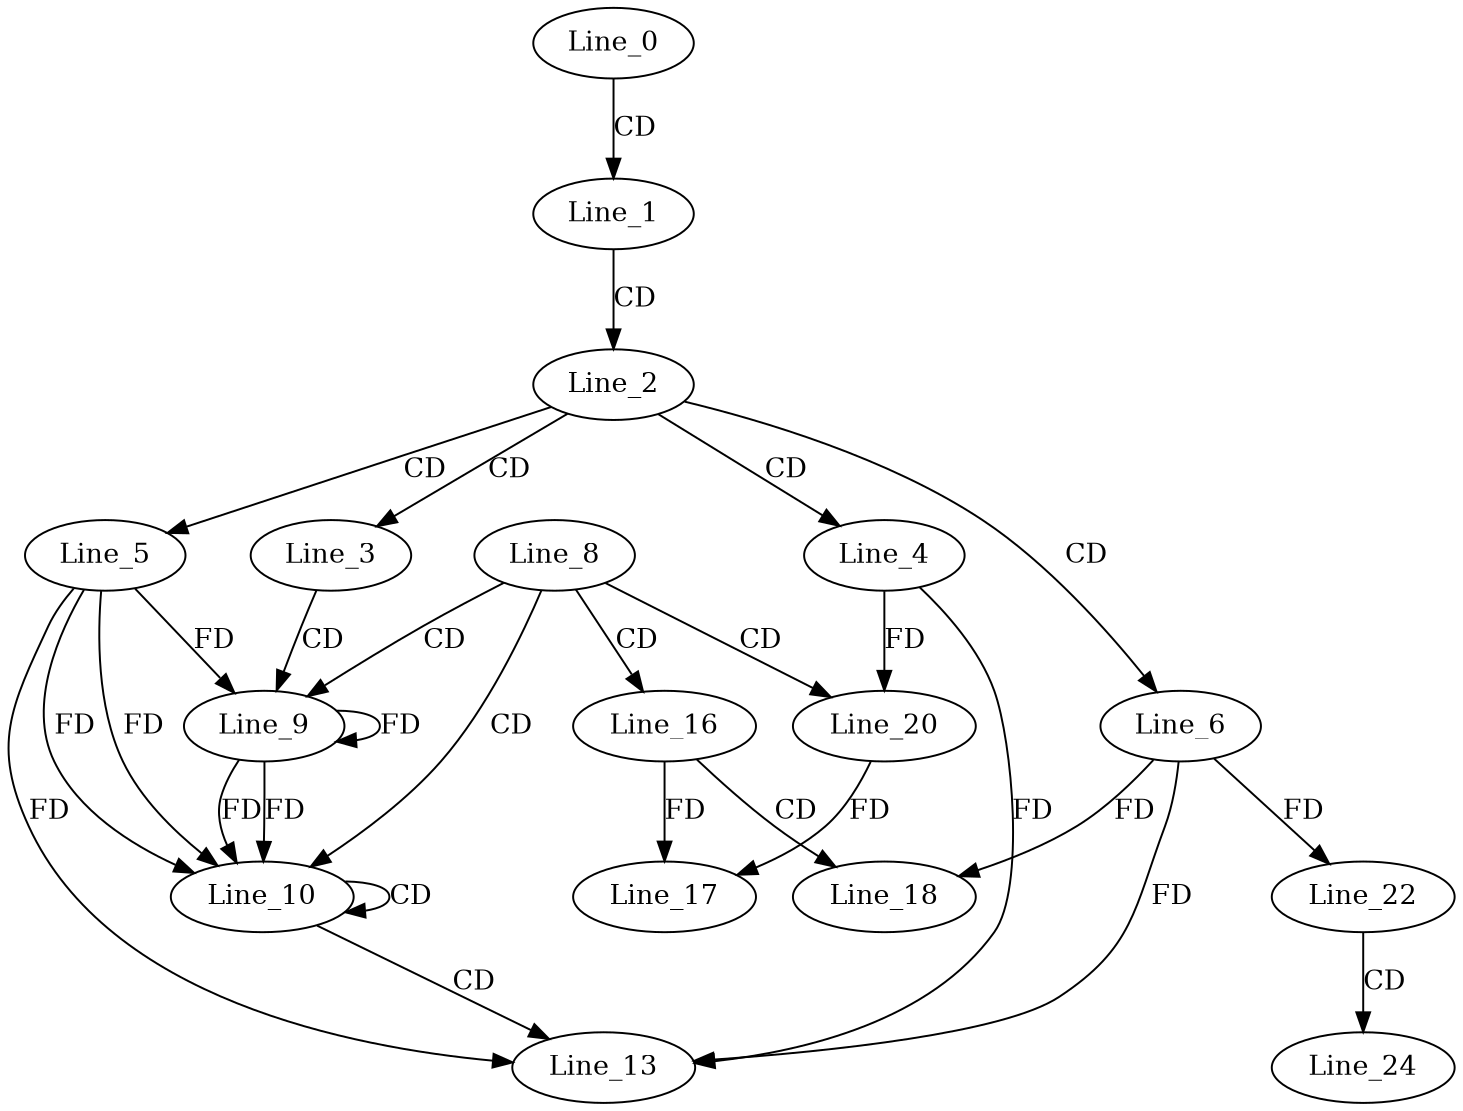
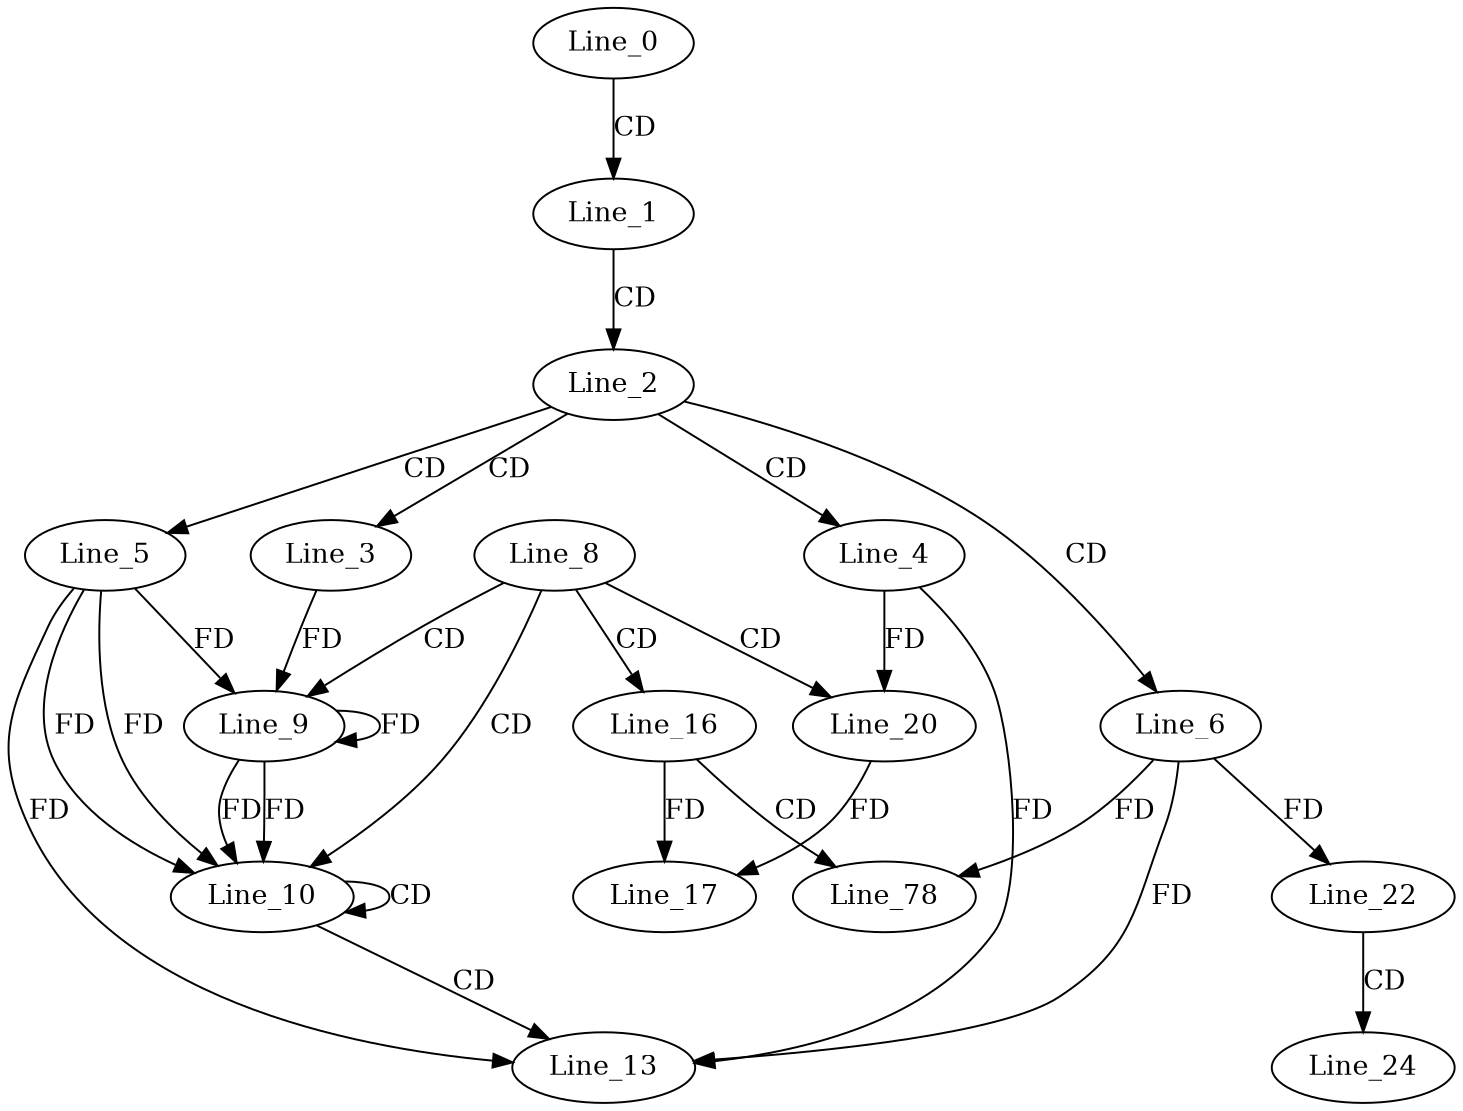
(323, 641) -> (323, 641)
(884, 897) -> (884, 897)
